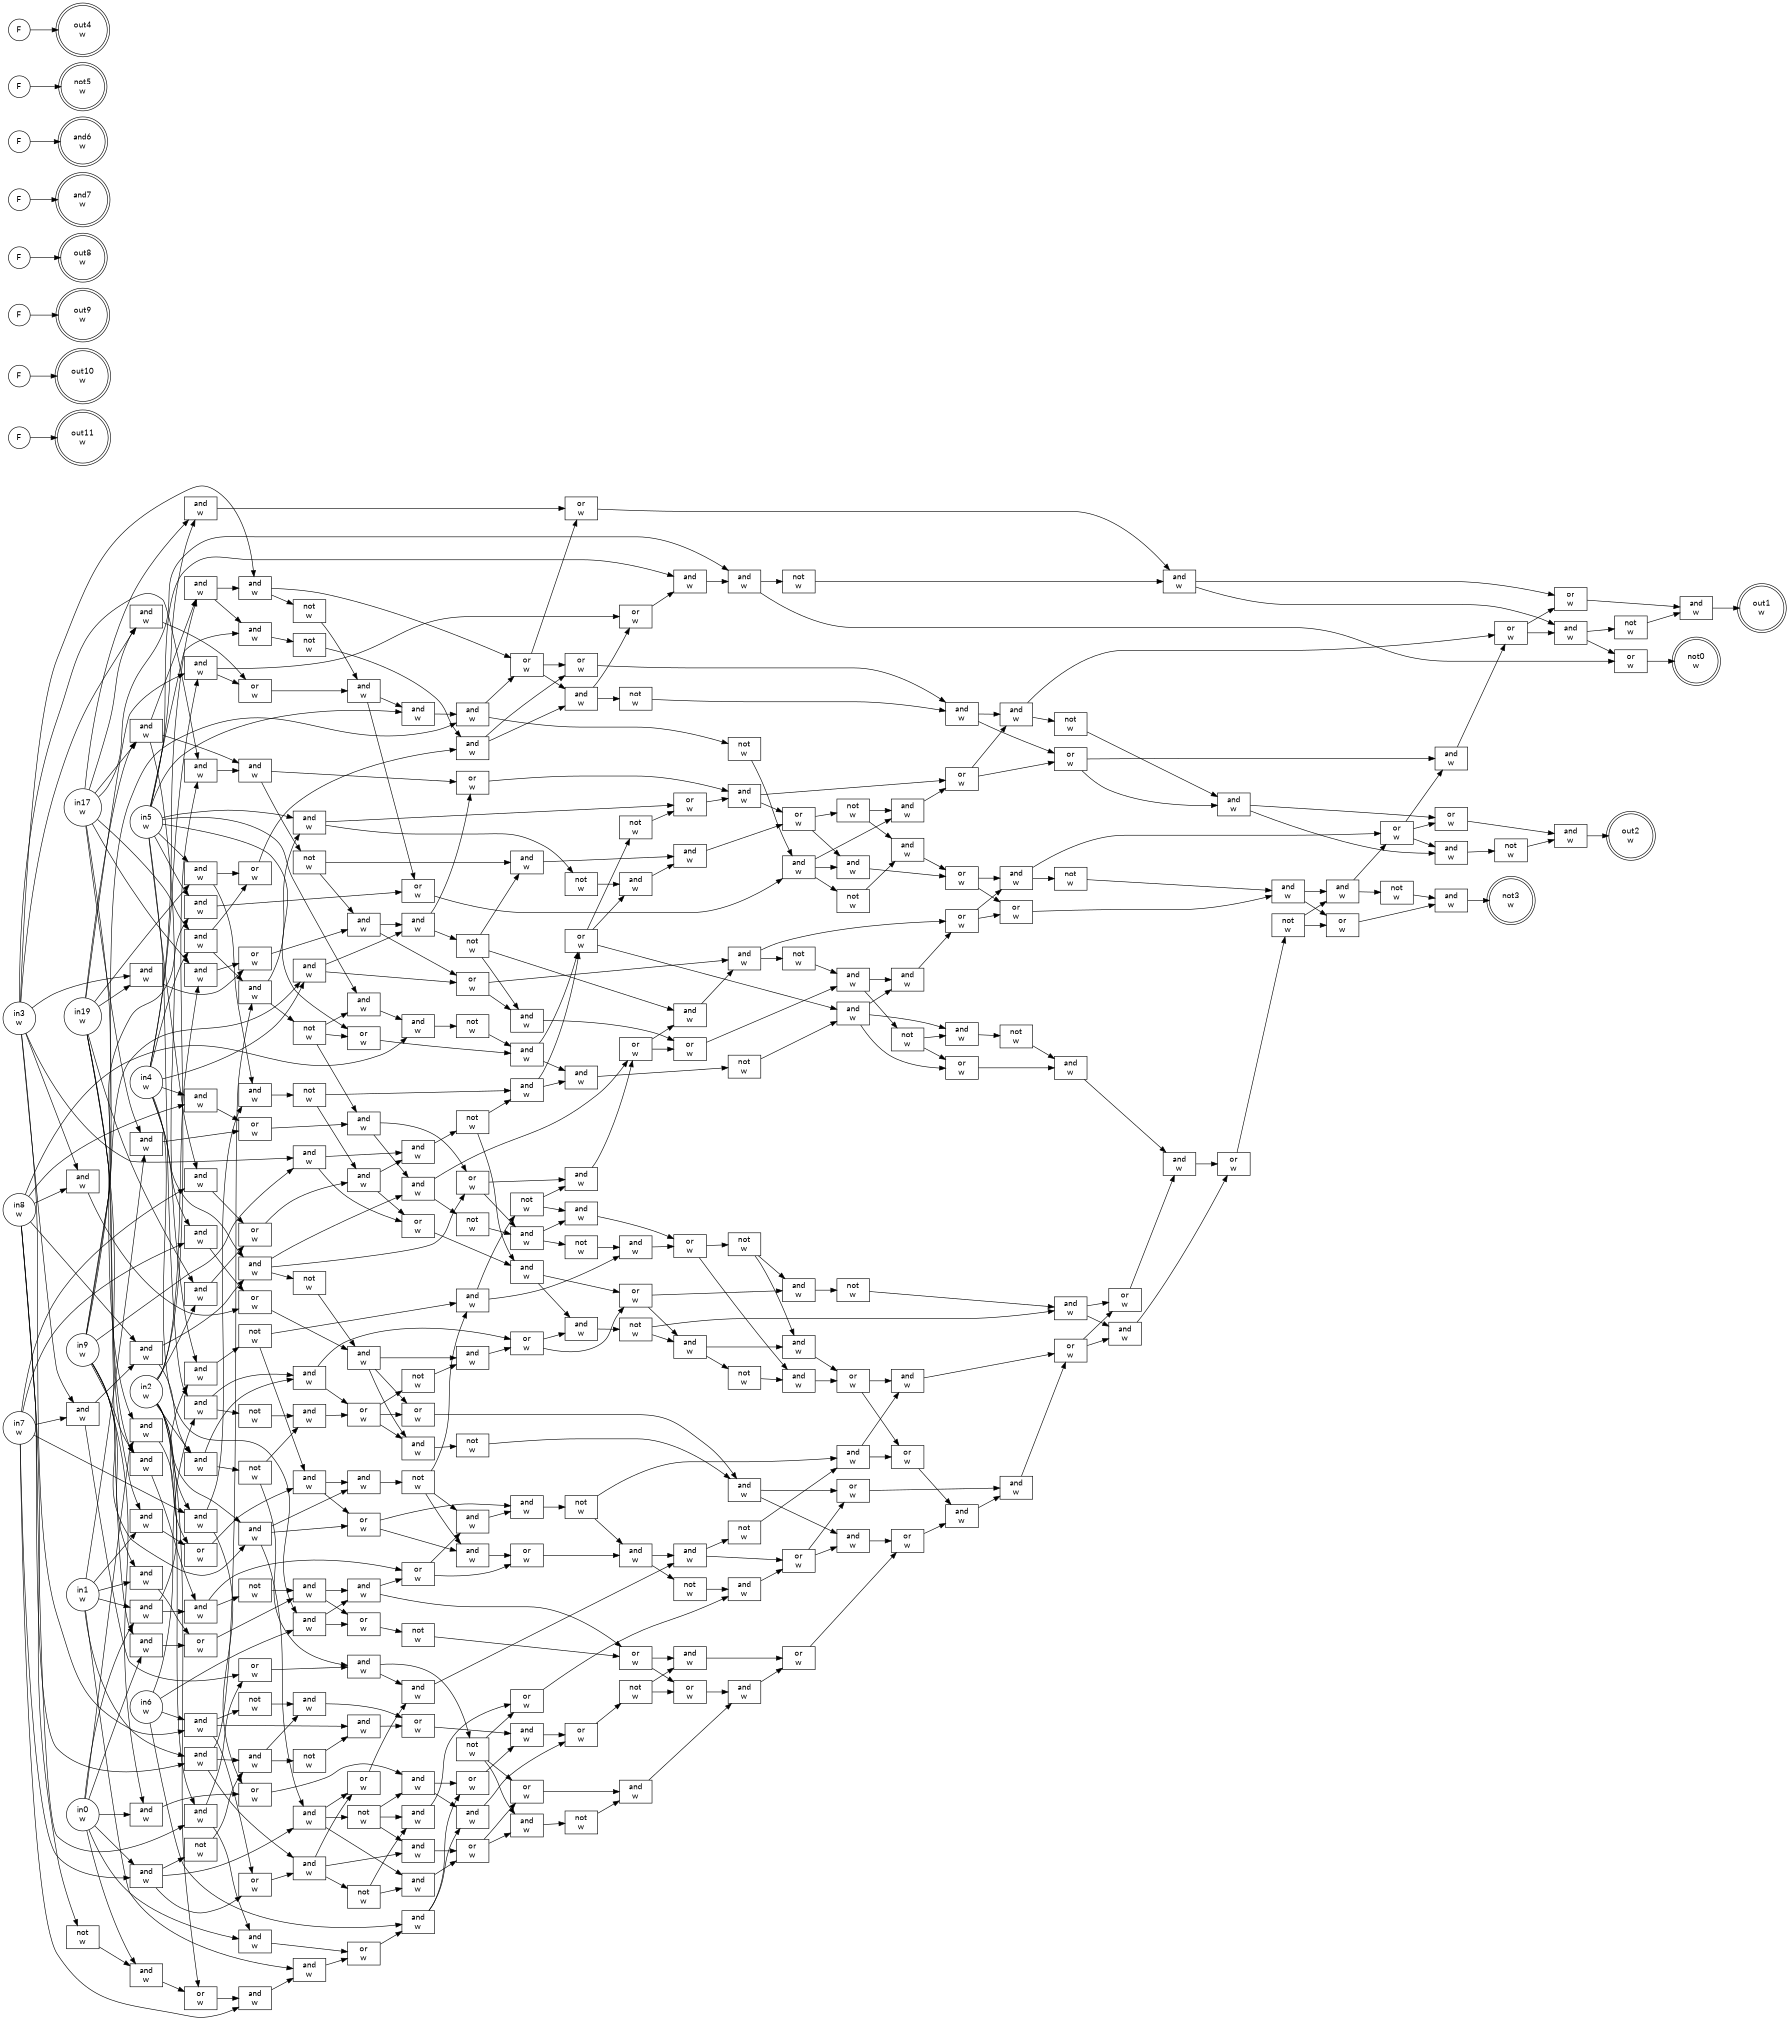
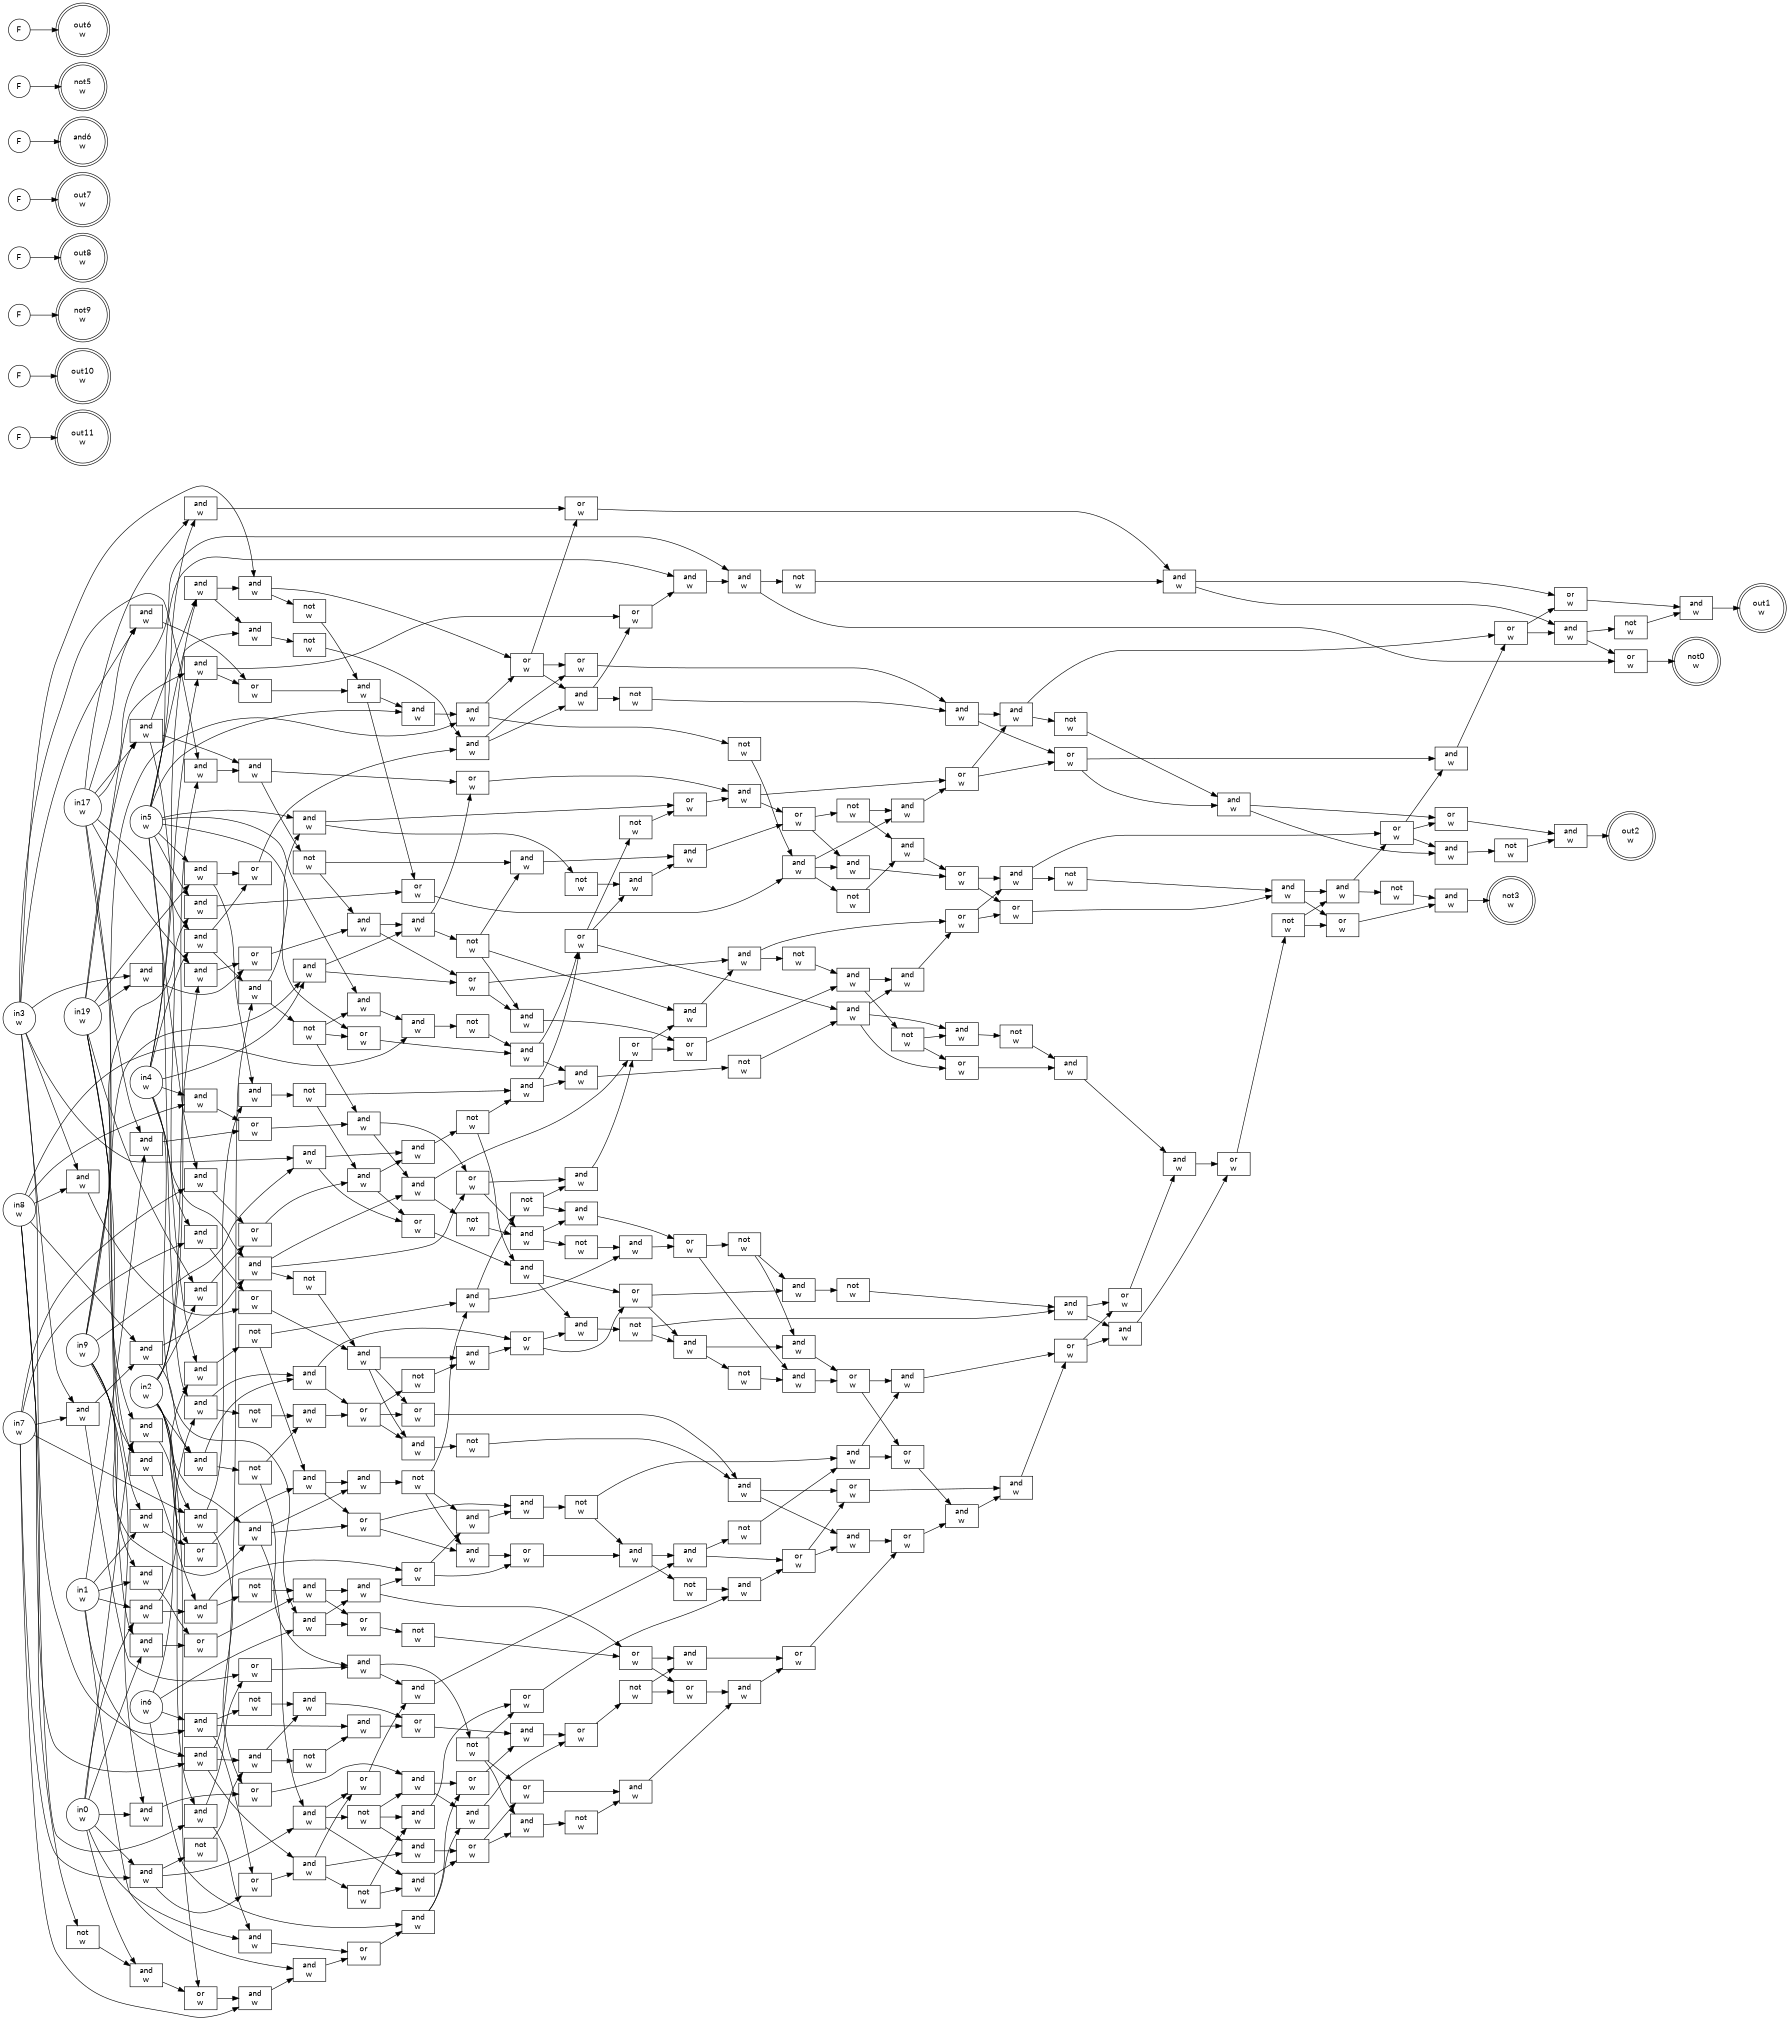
(83, 30) -> (83, 30)
(83, 200) -> (83, 200)
(83, 315) -> (83, 315)
